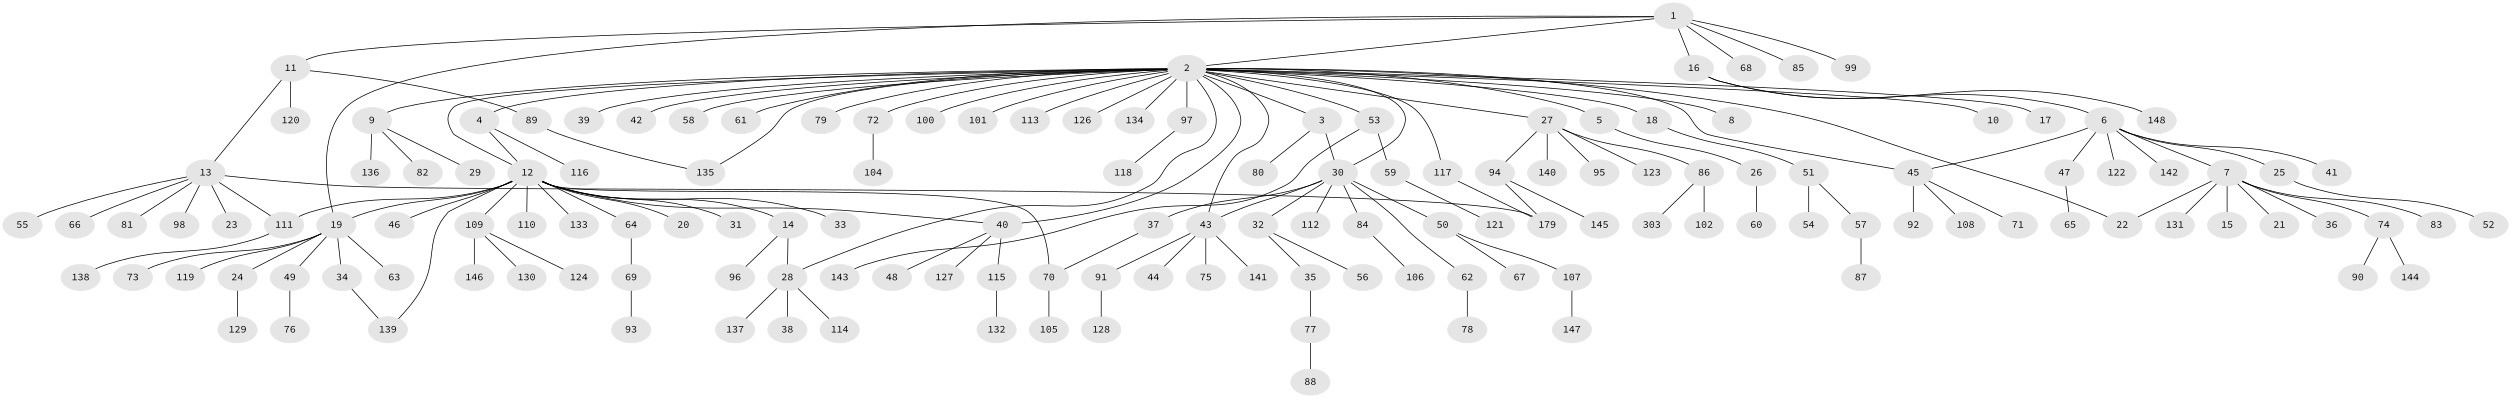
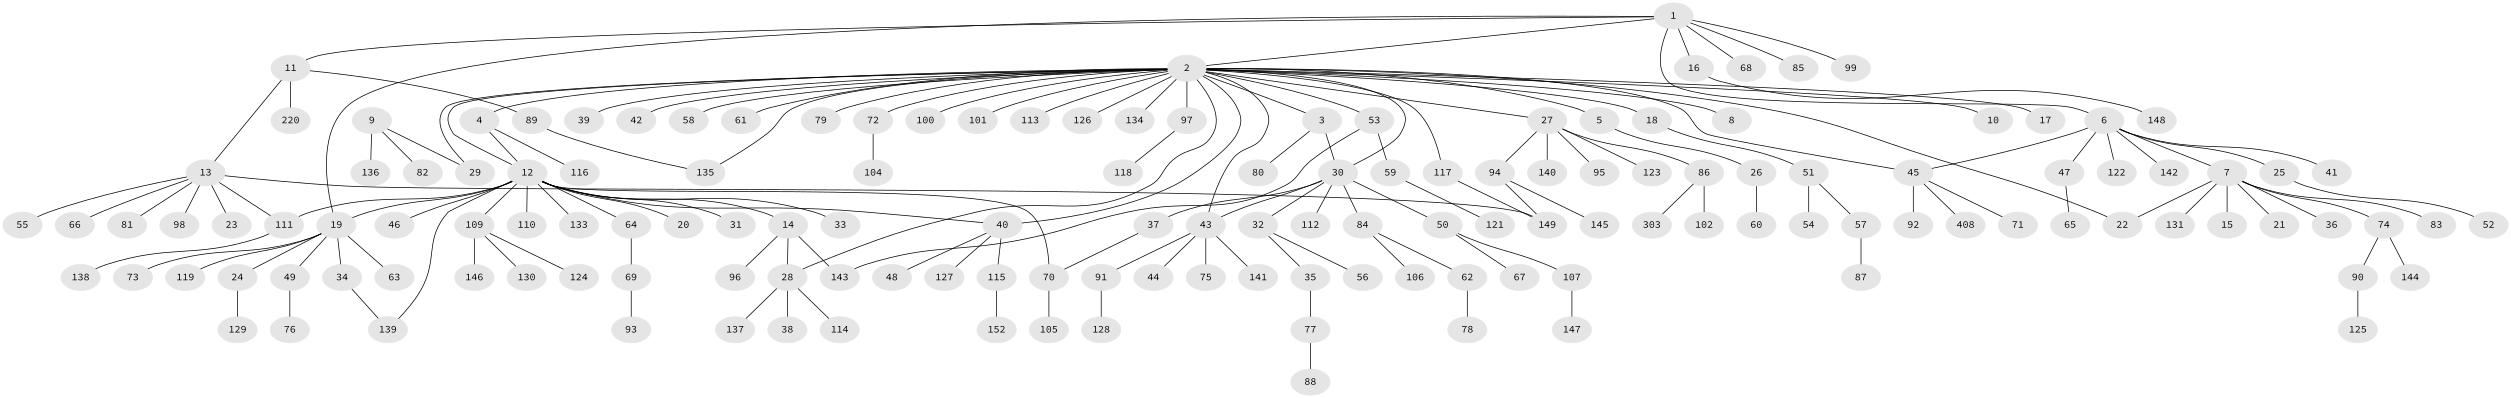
(776, 77) -> (774, 79)
(1985, 96) -> (1850, 103)
(291, 121) -> (291, 121)
(1403, 225) -> (1415, 251)
(1547, 225) -> (1547, 225)
(1966, 225) -> (1966, 225)
none -> (814, 251)
(997, 330) -> (997, 330)
none -> (2358, 330)
